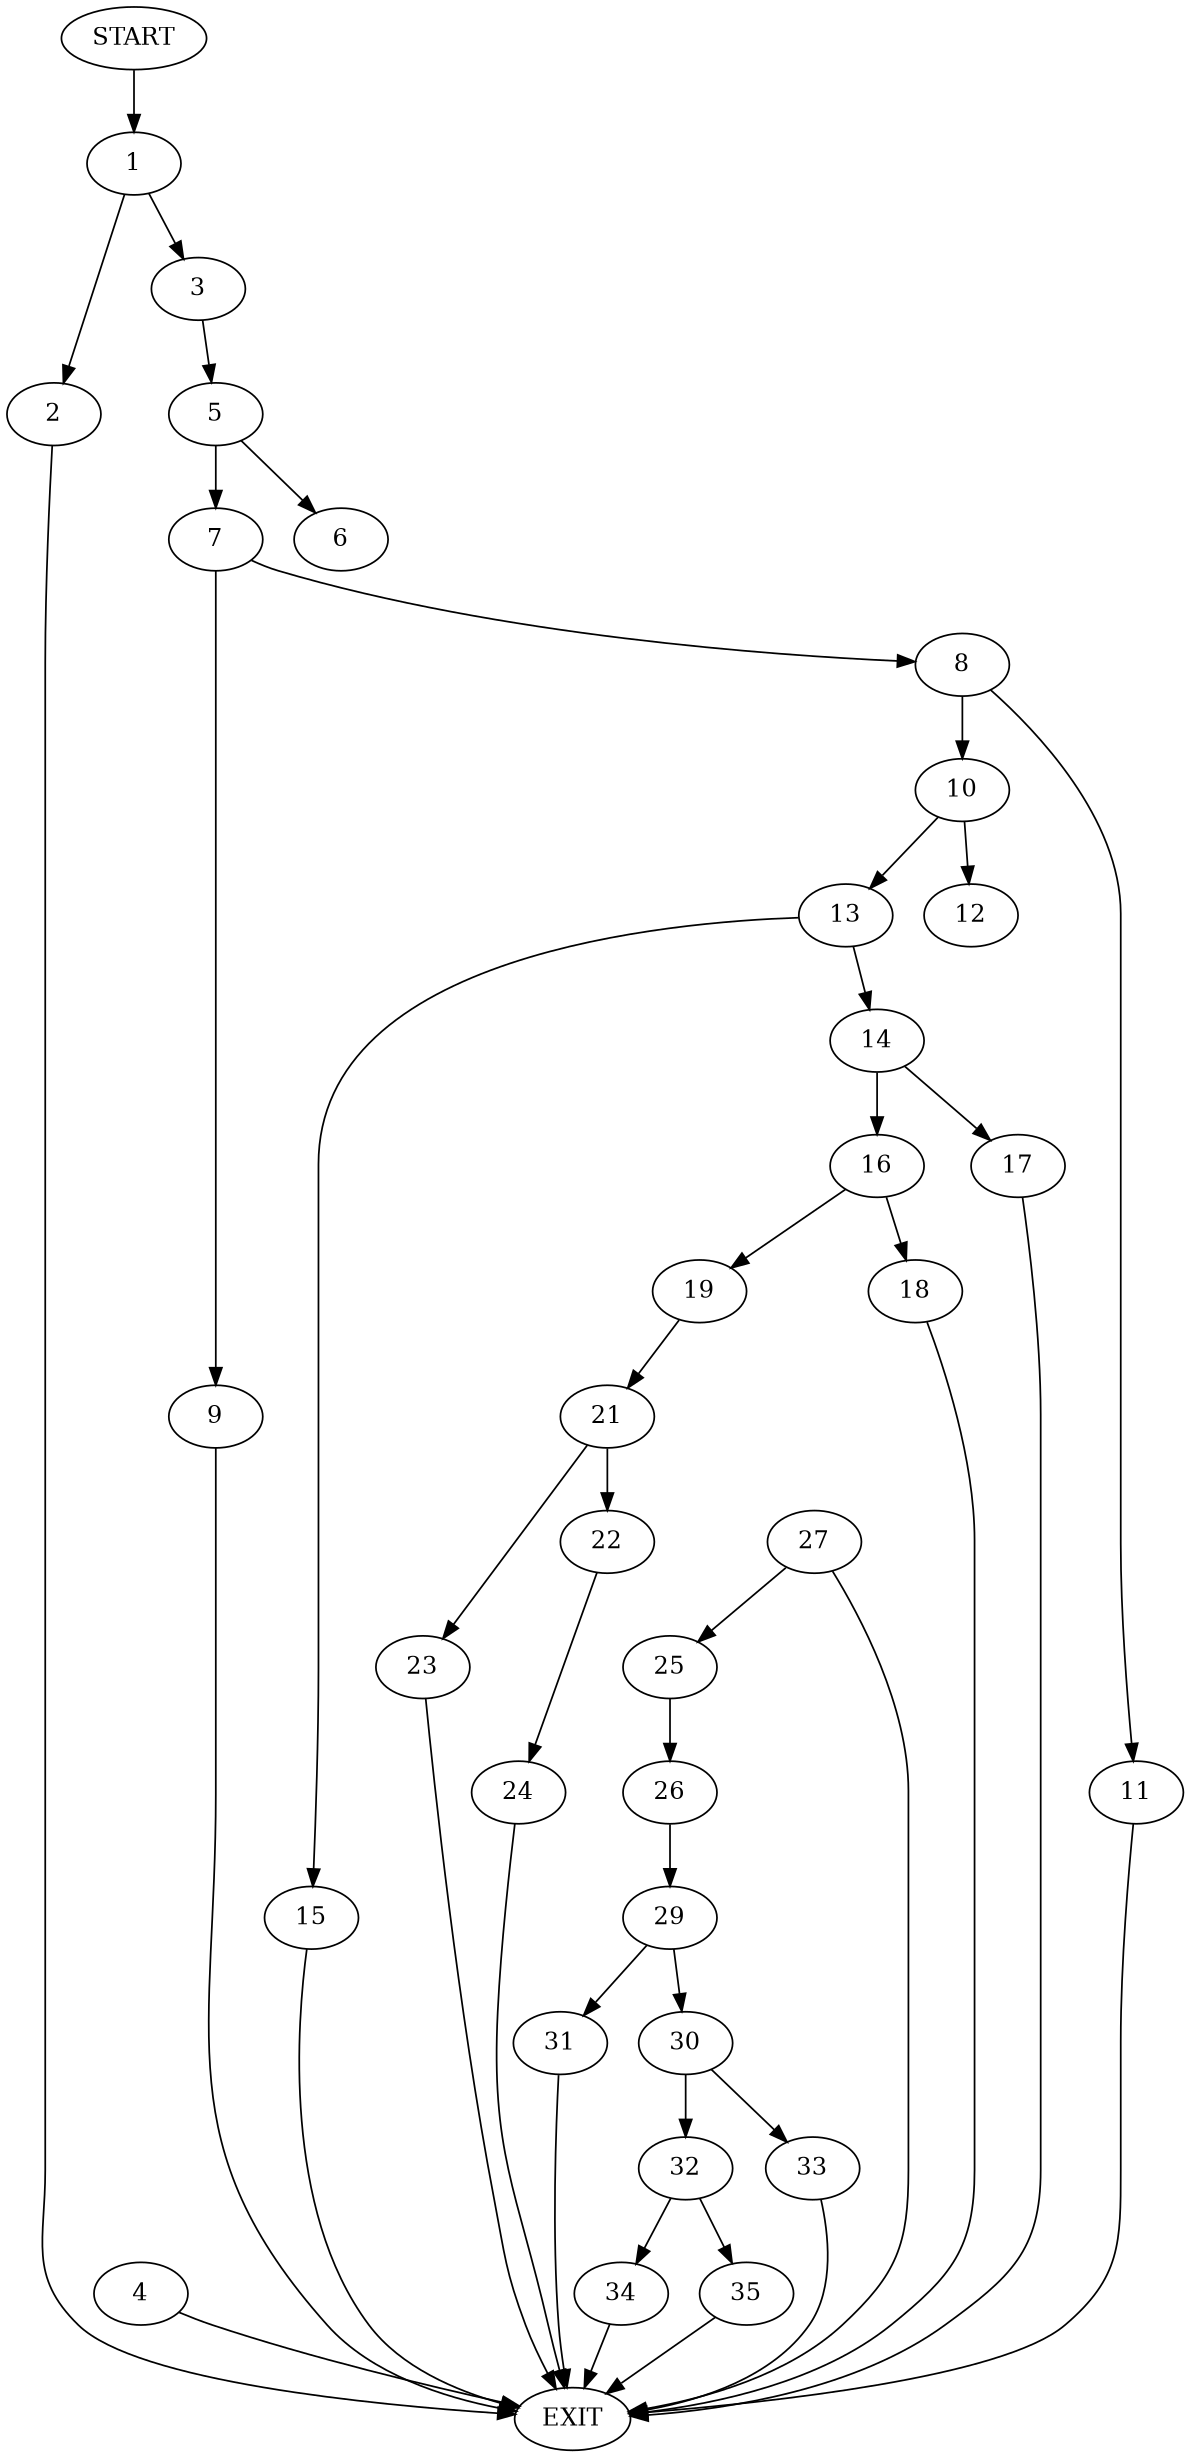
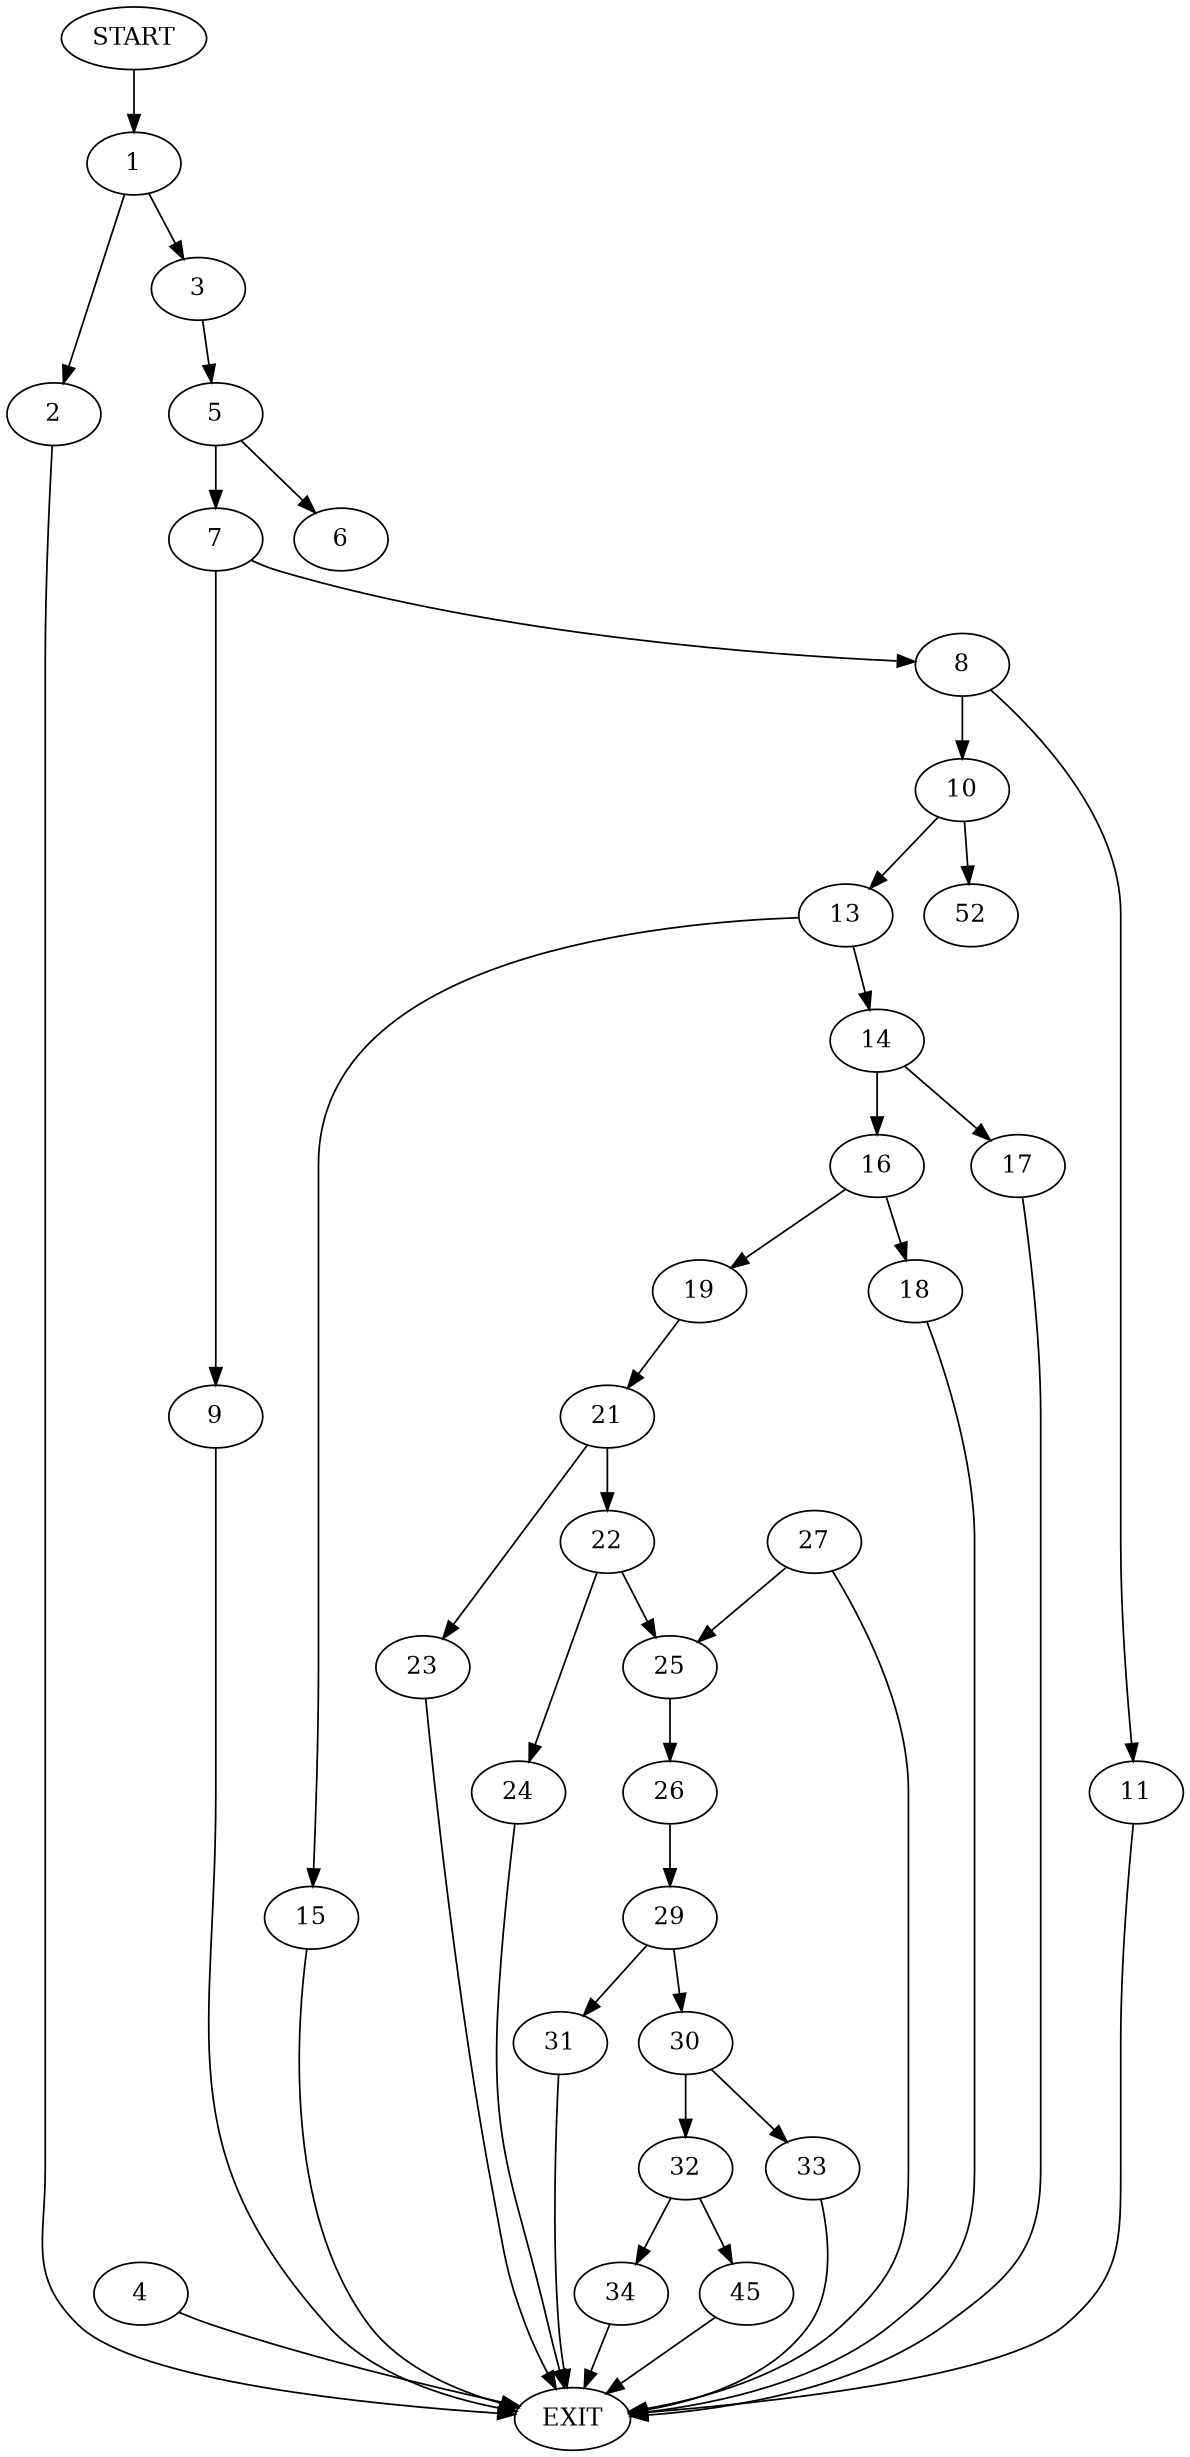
(971, 915) -> (971, 915)
none -> (635, 1597)
(747, 2294) -> (747, 2294)
